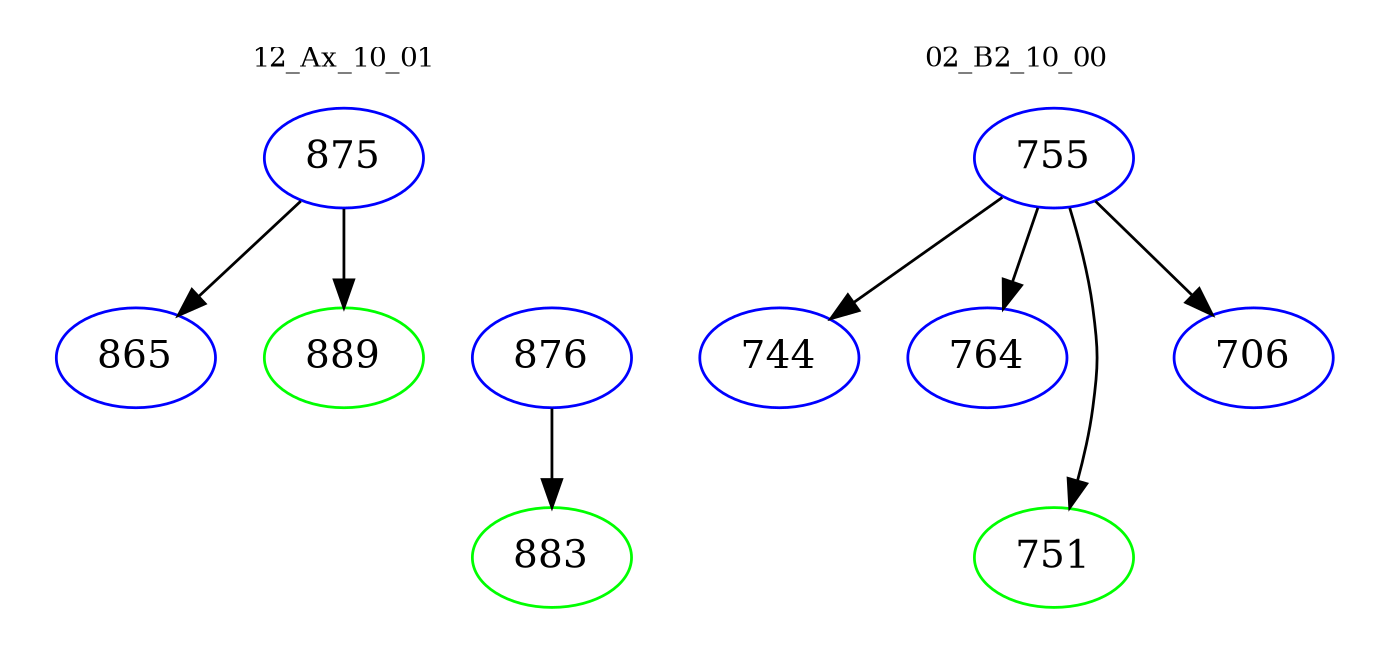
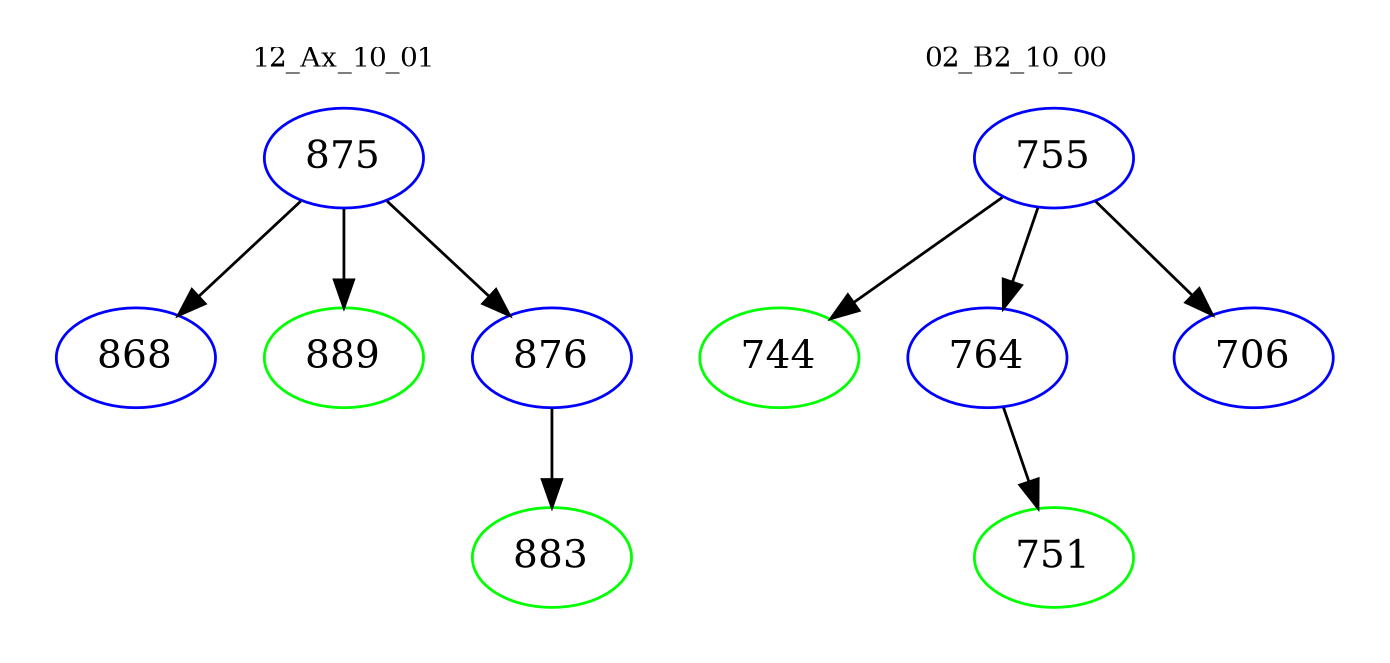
none -> (438, 249)
(1097, 344) -> (1016, 445)
(136, 358) -> (136, 358)
(779, 358) -> (779, 358)
